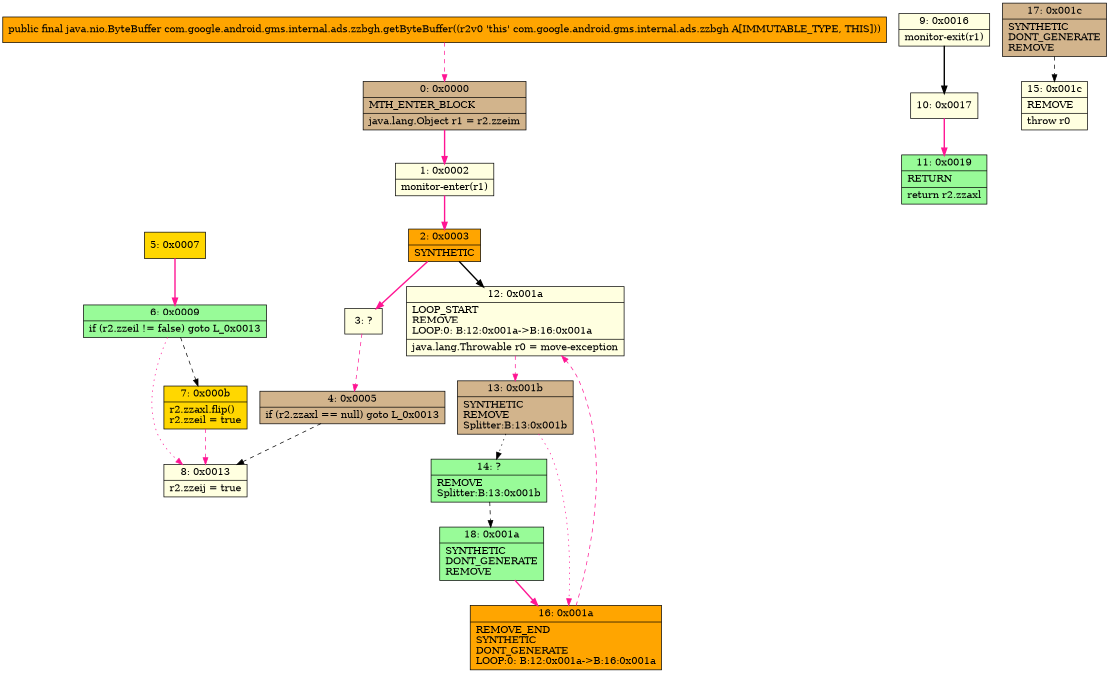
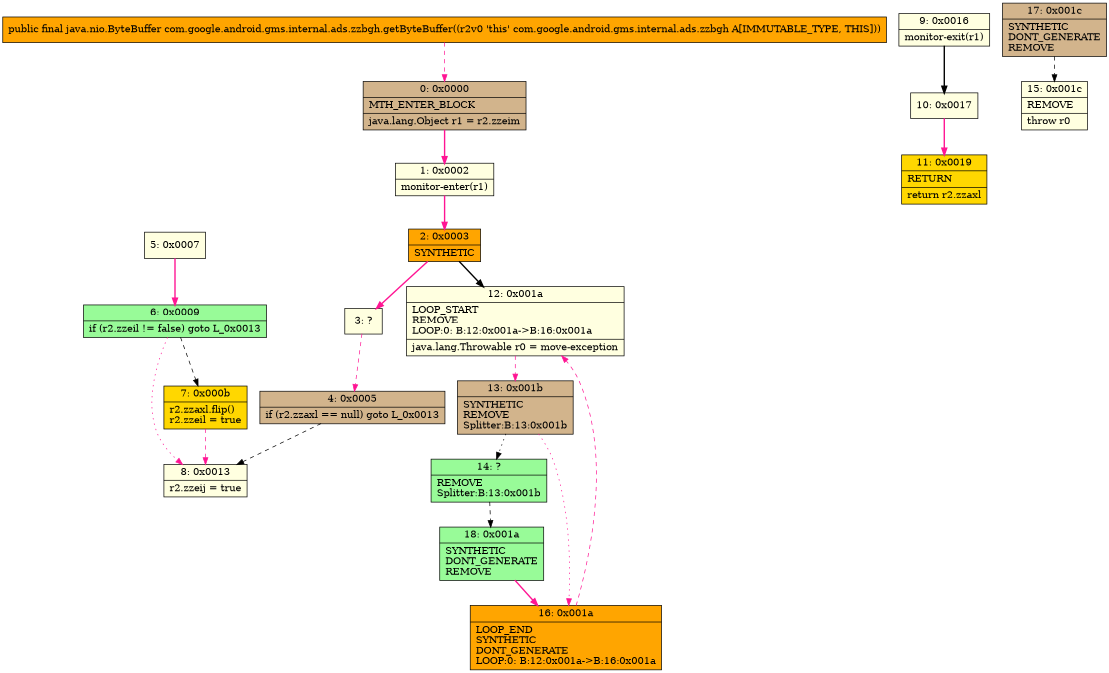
(944, 180) -> (944, 180)
(175, 245) -> (175, 245)
(513, 630) -> (504, 630)
